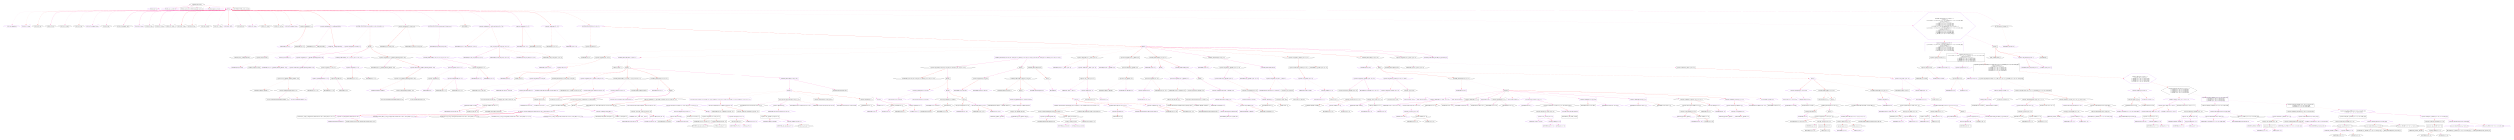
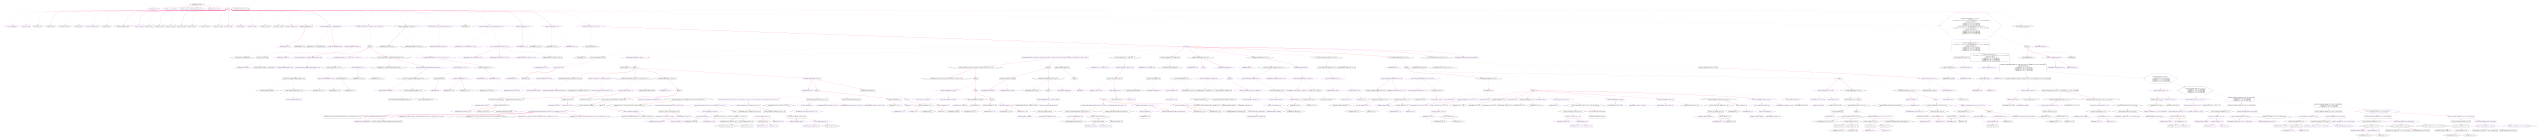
none -> (808, 90)
(278, 99) -> none
